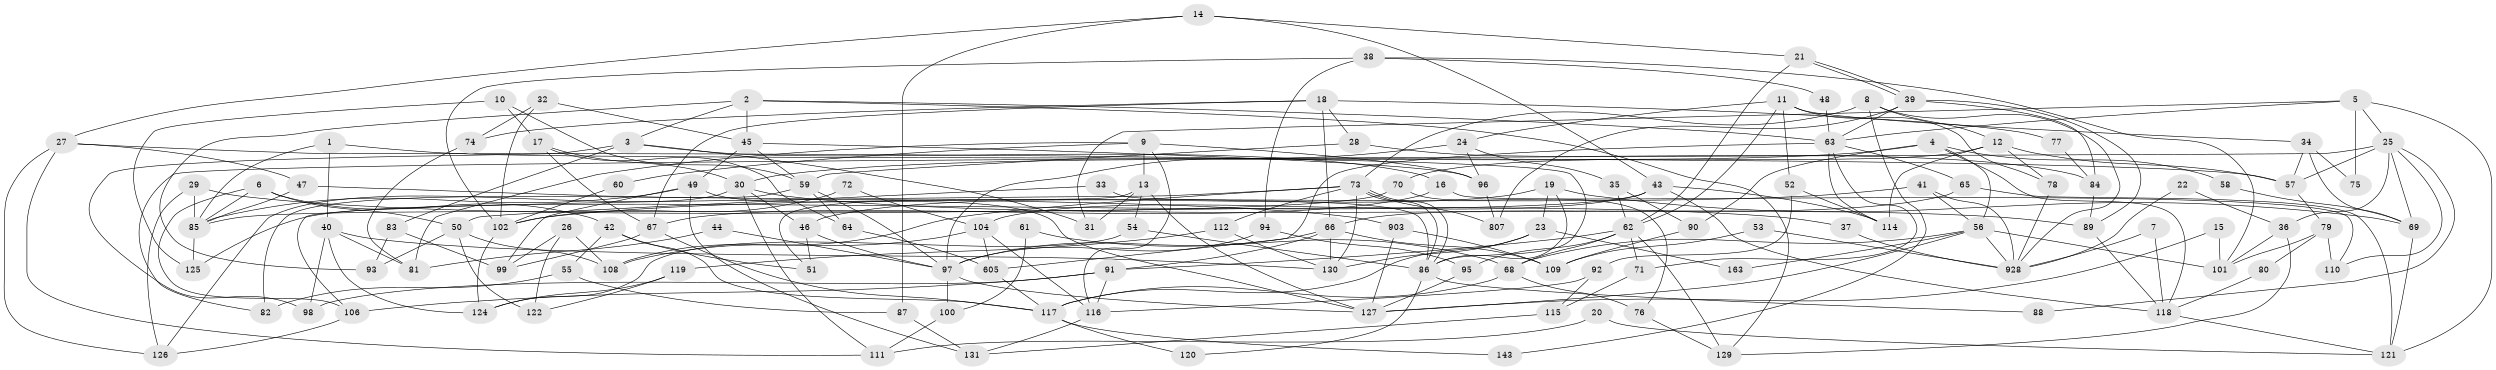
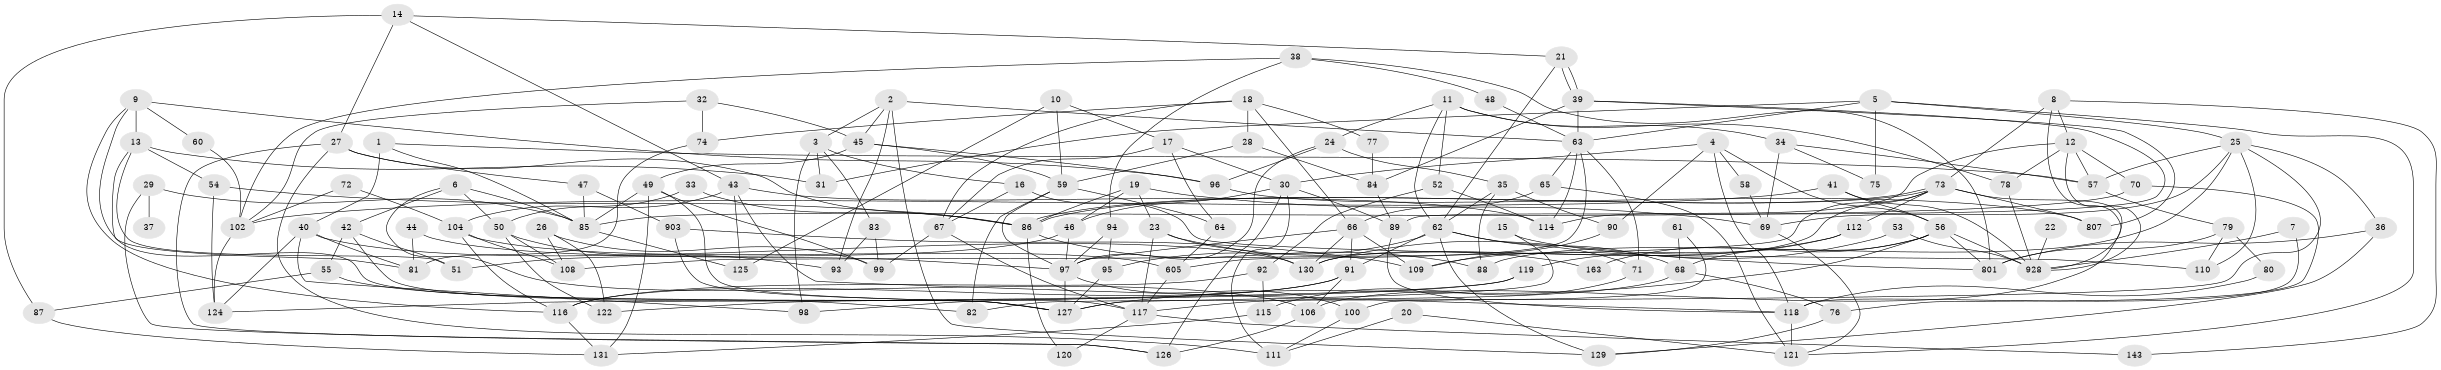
(2238, 210) -> none
none -> (1480, 225)
(1927, 255) -> (2133, 214)
(2220, 270) -> (1990, 270)
